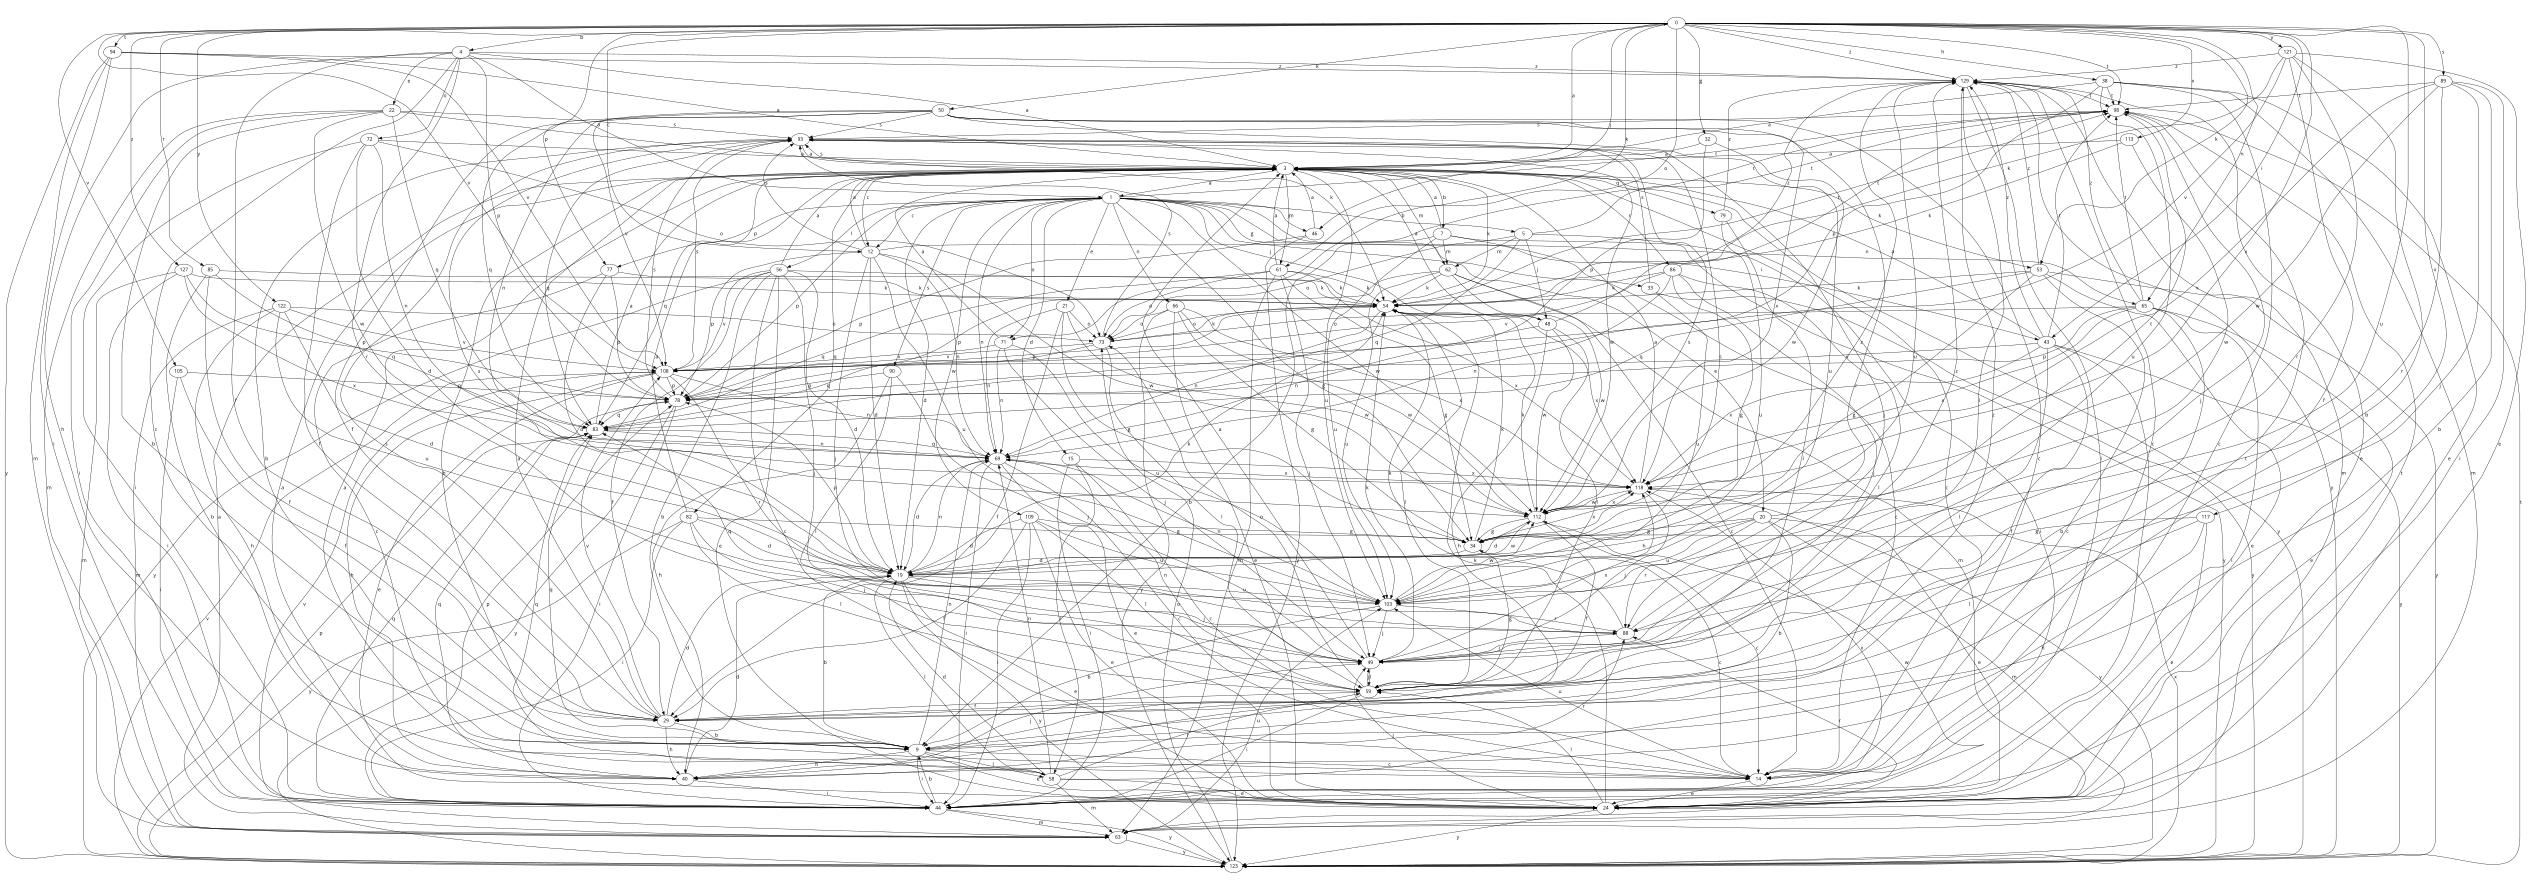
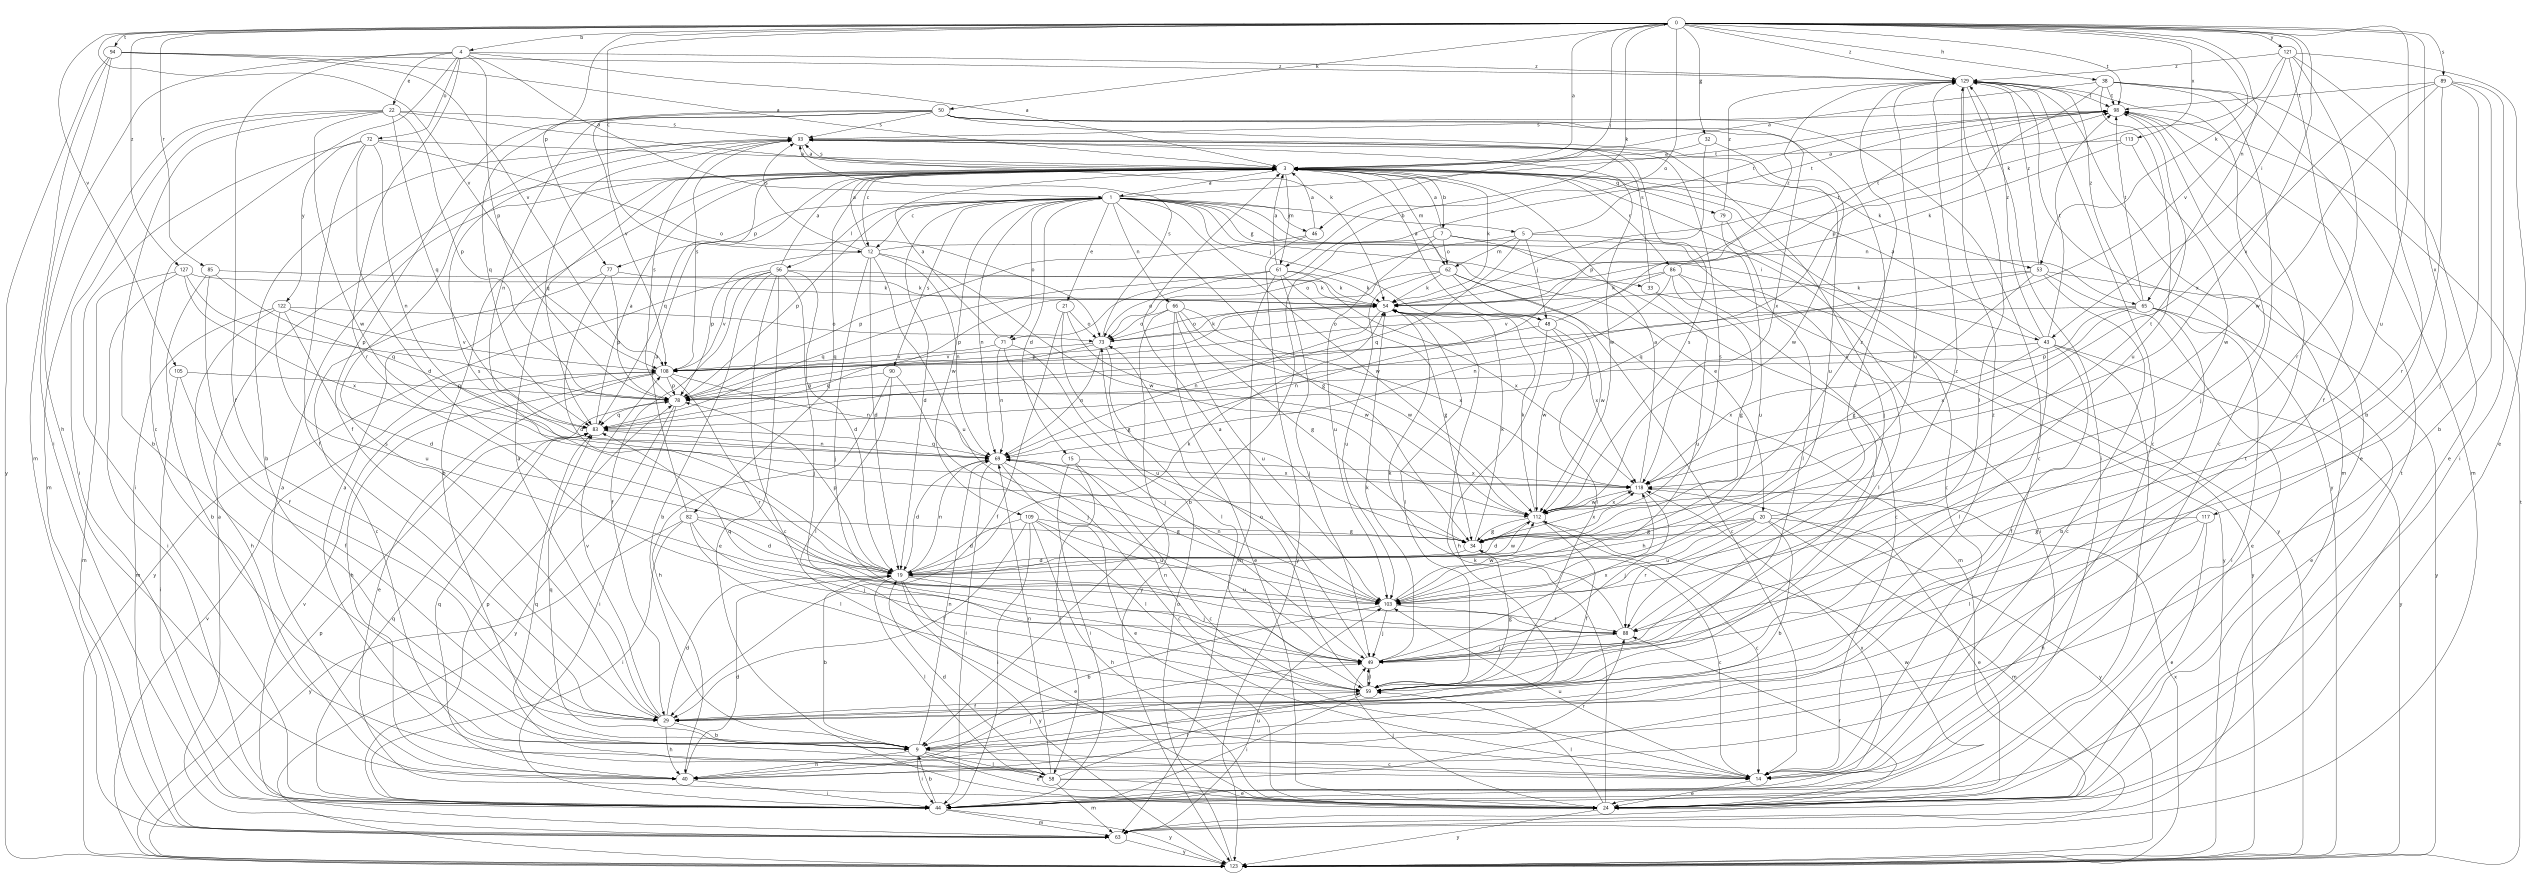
(530, 35) -> (302, 207)
(1448, 252) -> (1448, 252)
none -> (506, 284)
(1325, 359) -> (1256, 459)
(986, 366) -> (1066, 410)
(1112, 663) -> (1112, 663)
